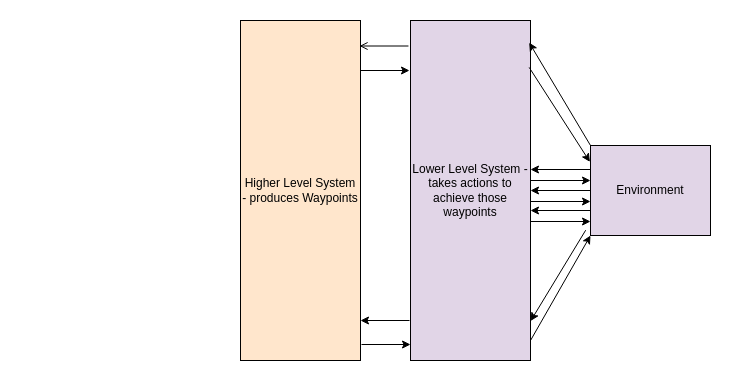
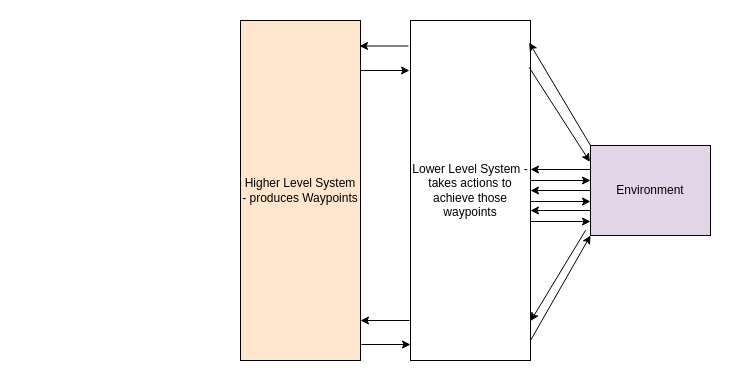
(366, 46) -> (368, 46)
(471, 191) -> (471, 191)
